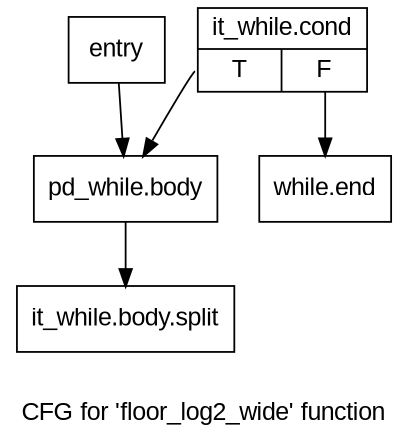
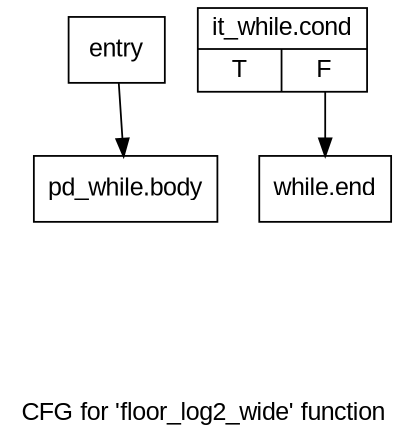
(173, 105) -> none
(126, 319) -> none
